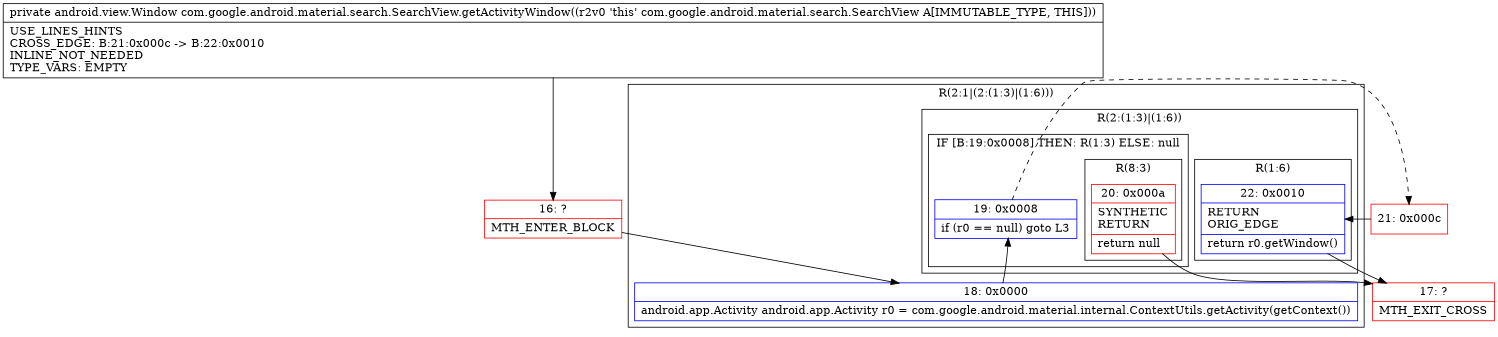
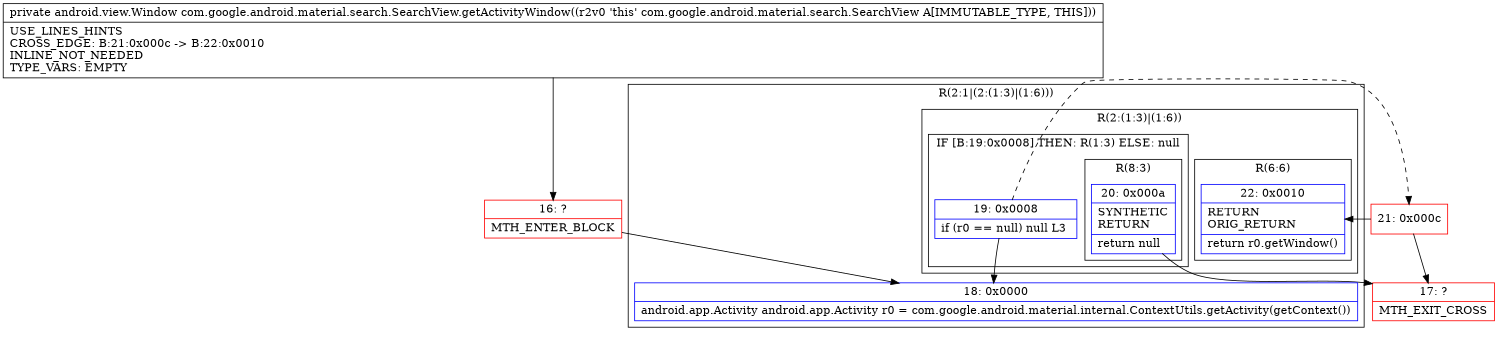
(1273, 169) -> (1273, 169)
(1133, 219) -> (1133, 219)
(1244, 224) -> (1252, 224)
(1006, 228) -> (1004, 228)
(1006, 261) -> (996, 256)
(1352, 267) -> (1420, 255)
